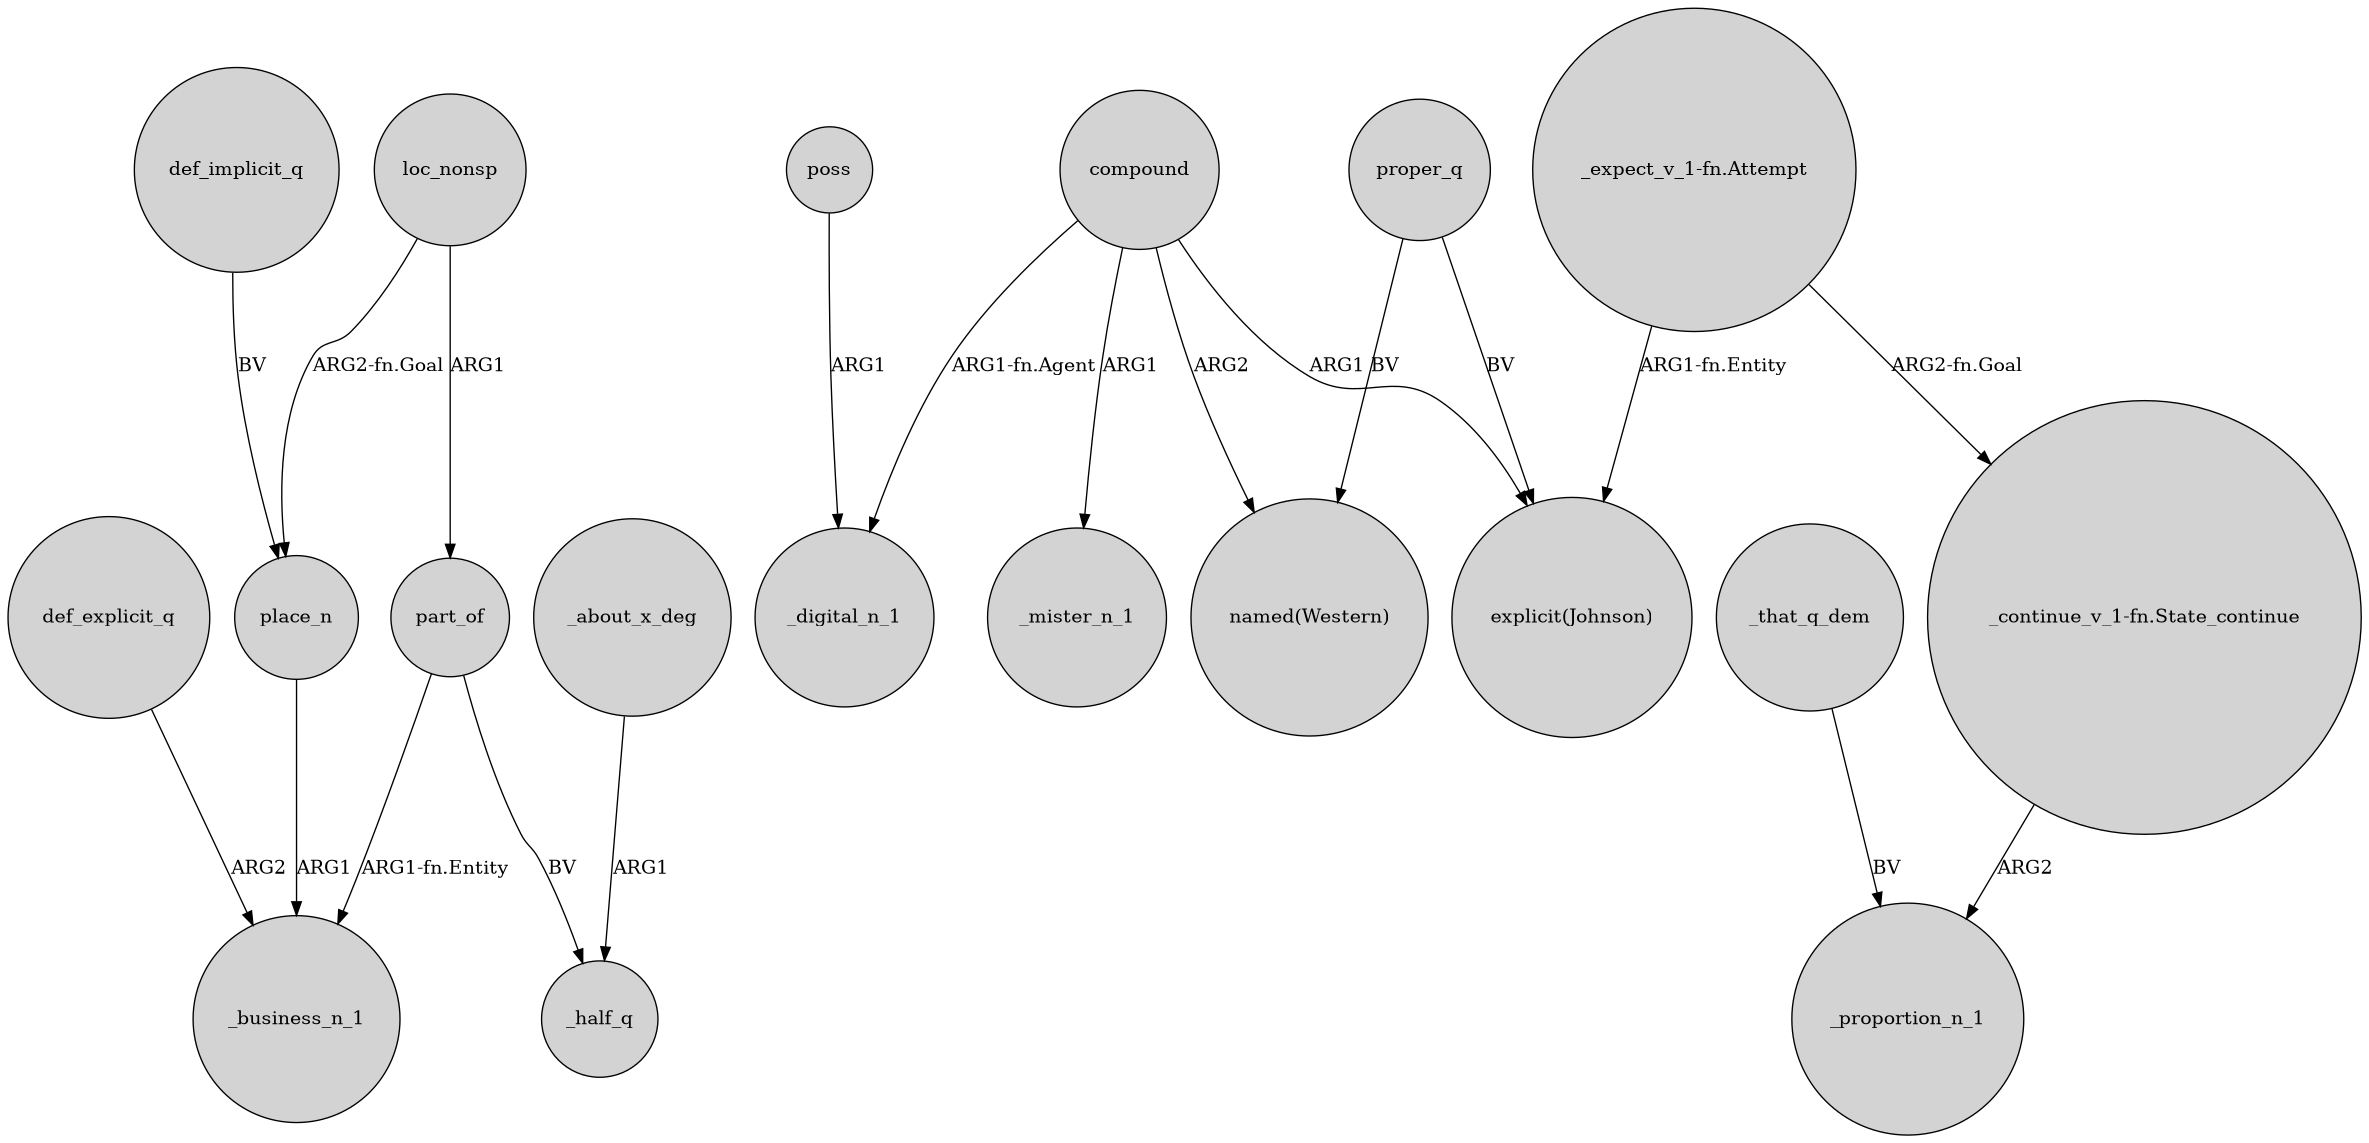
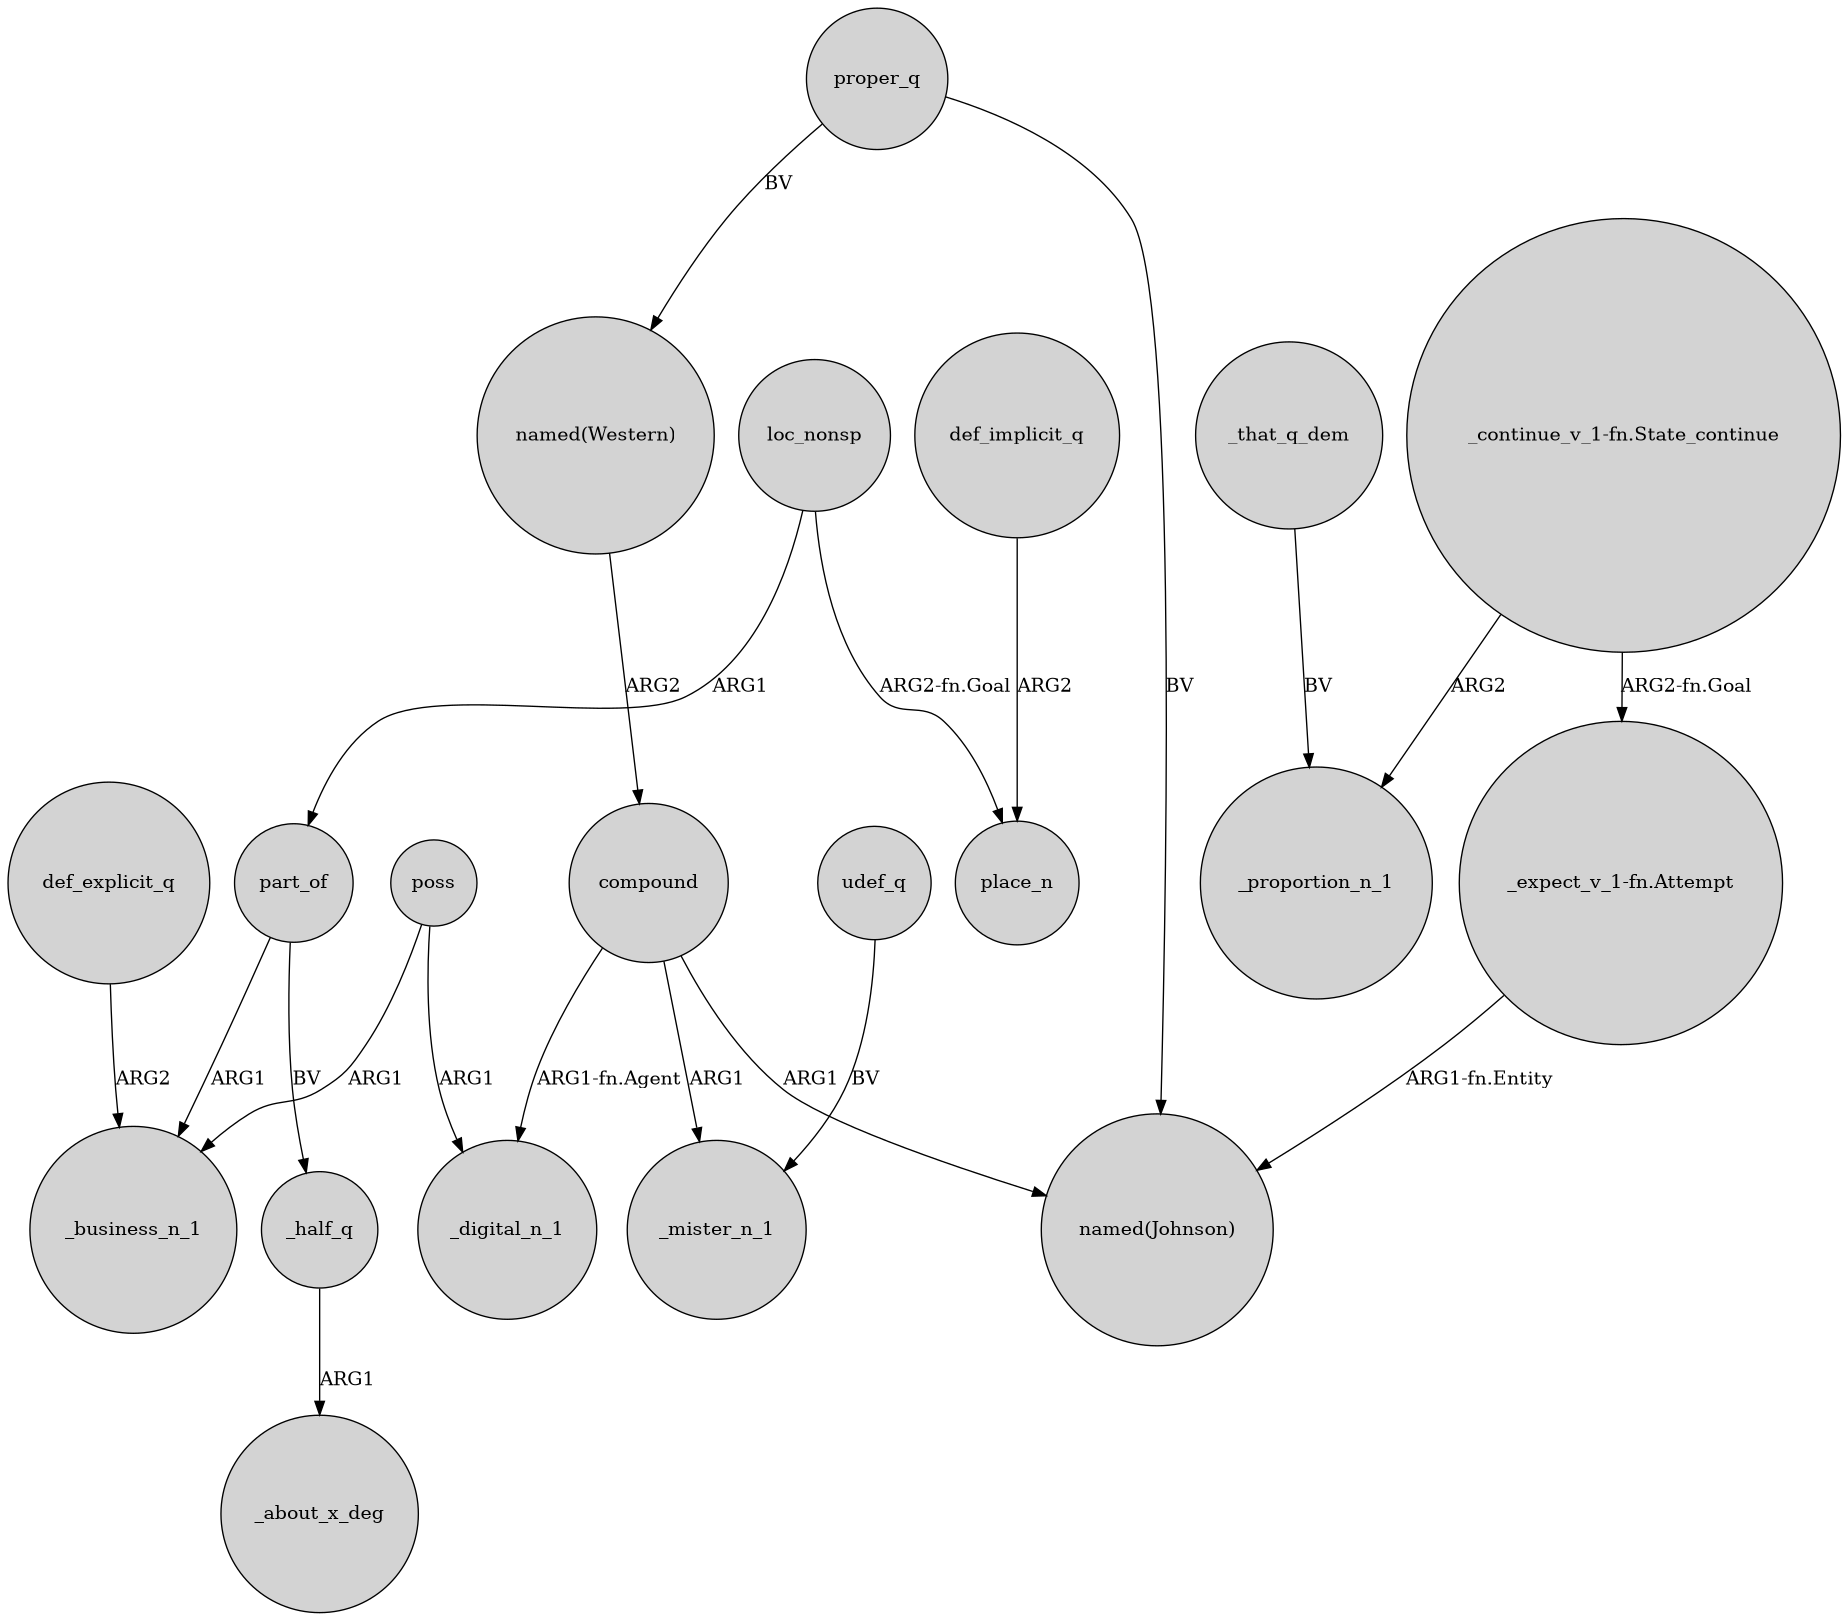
(252, 366) -> (1045, 687)
(1895, 370) -> (1622, 680)
(1194, 377) -> (624, 672)
(1572, 617) -> (1157, 1230)
(297, 791) -> (350, 1067)
(615, 832) -> (320, 1345)
(436, 869) -> (239, 1079)
none -> (874, 883)
